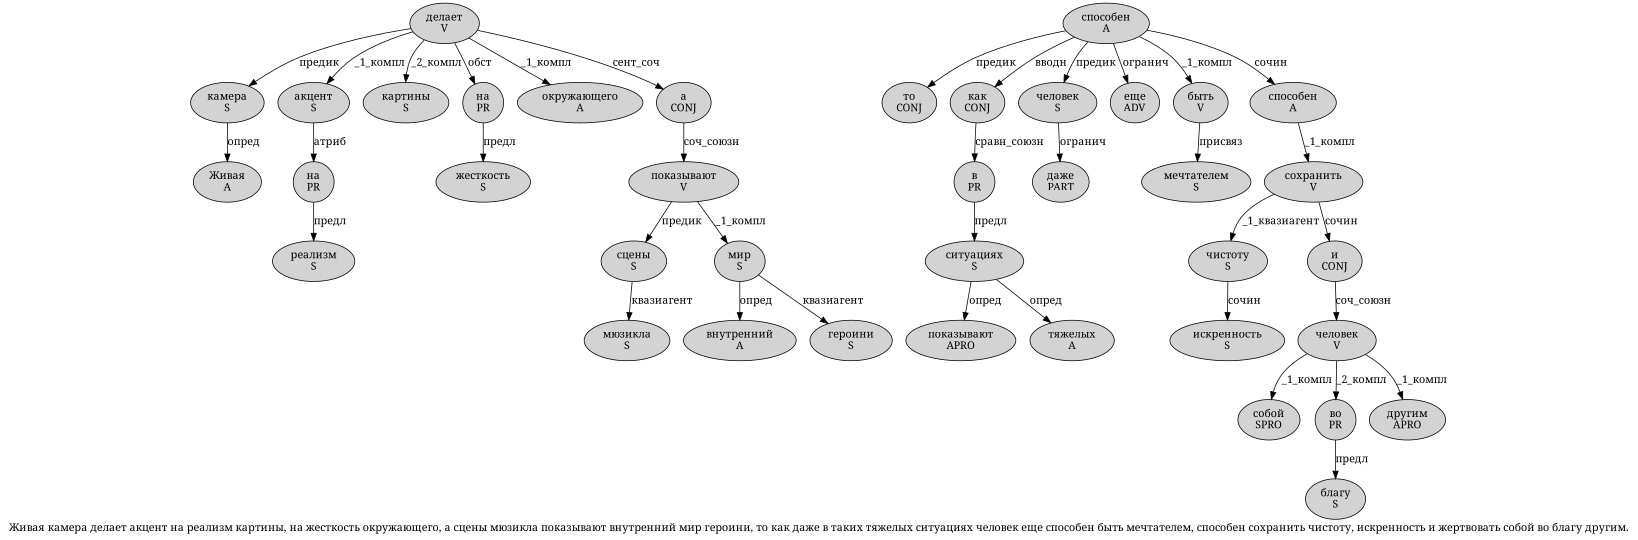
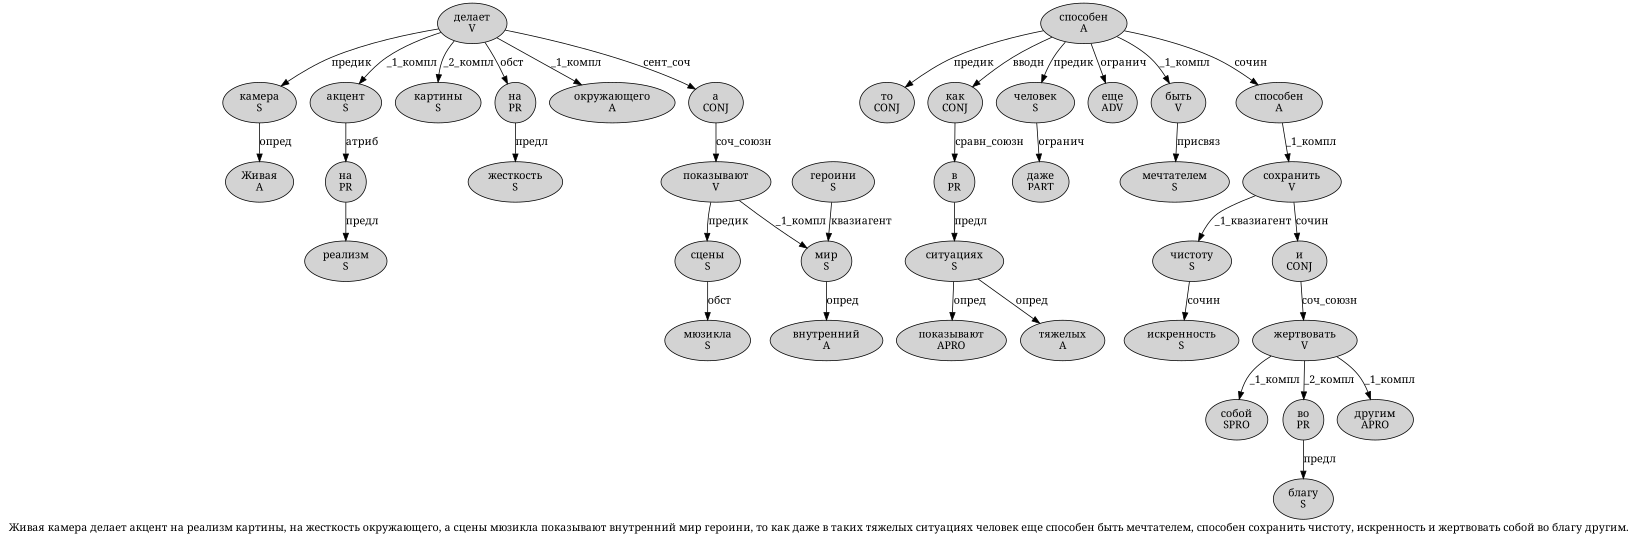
(790, 297) -> (830, 218)
(662, 301) -> (719, 301)
(1337, 340) -> (1305, 340)
